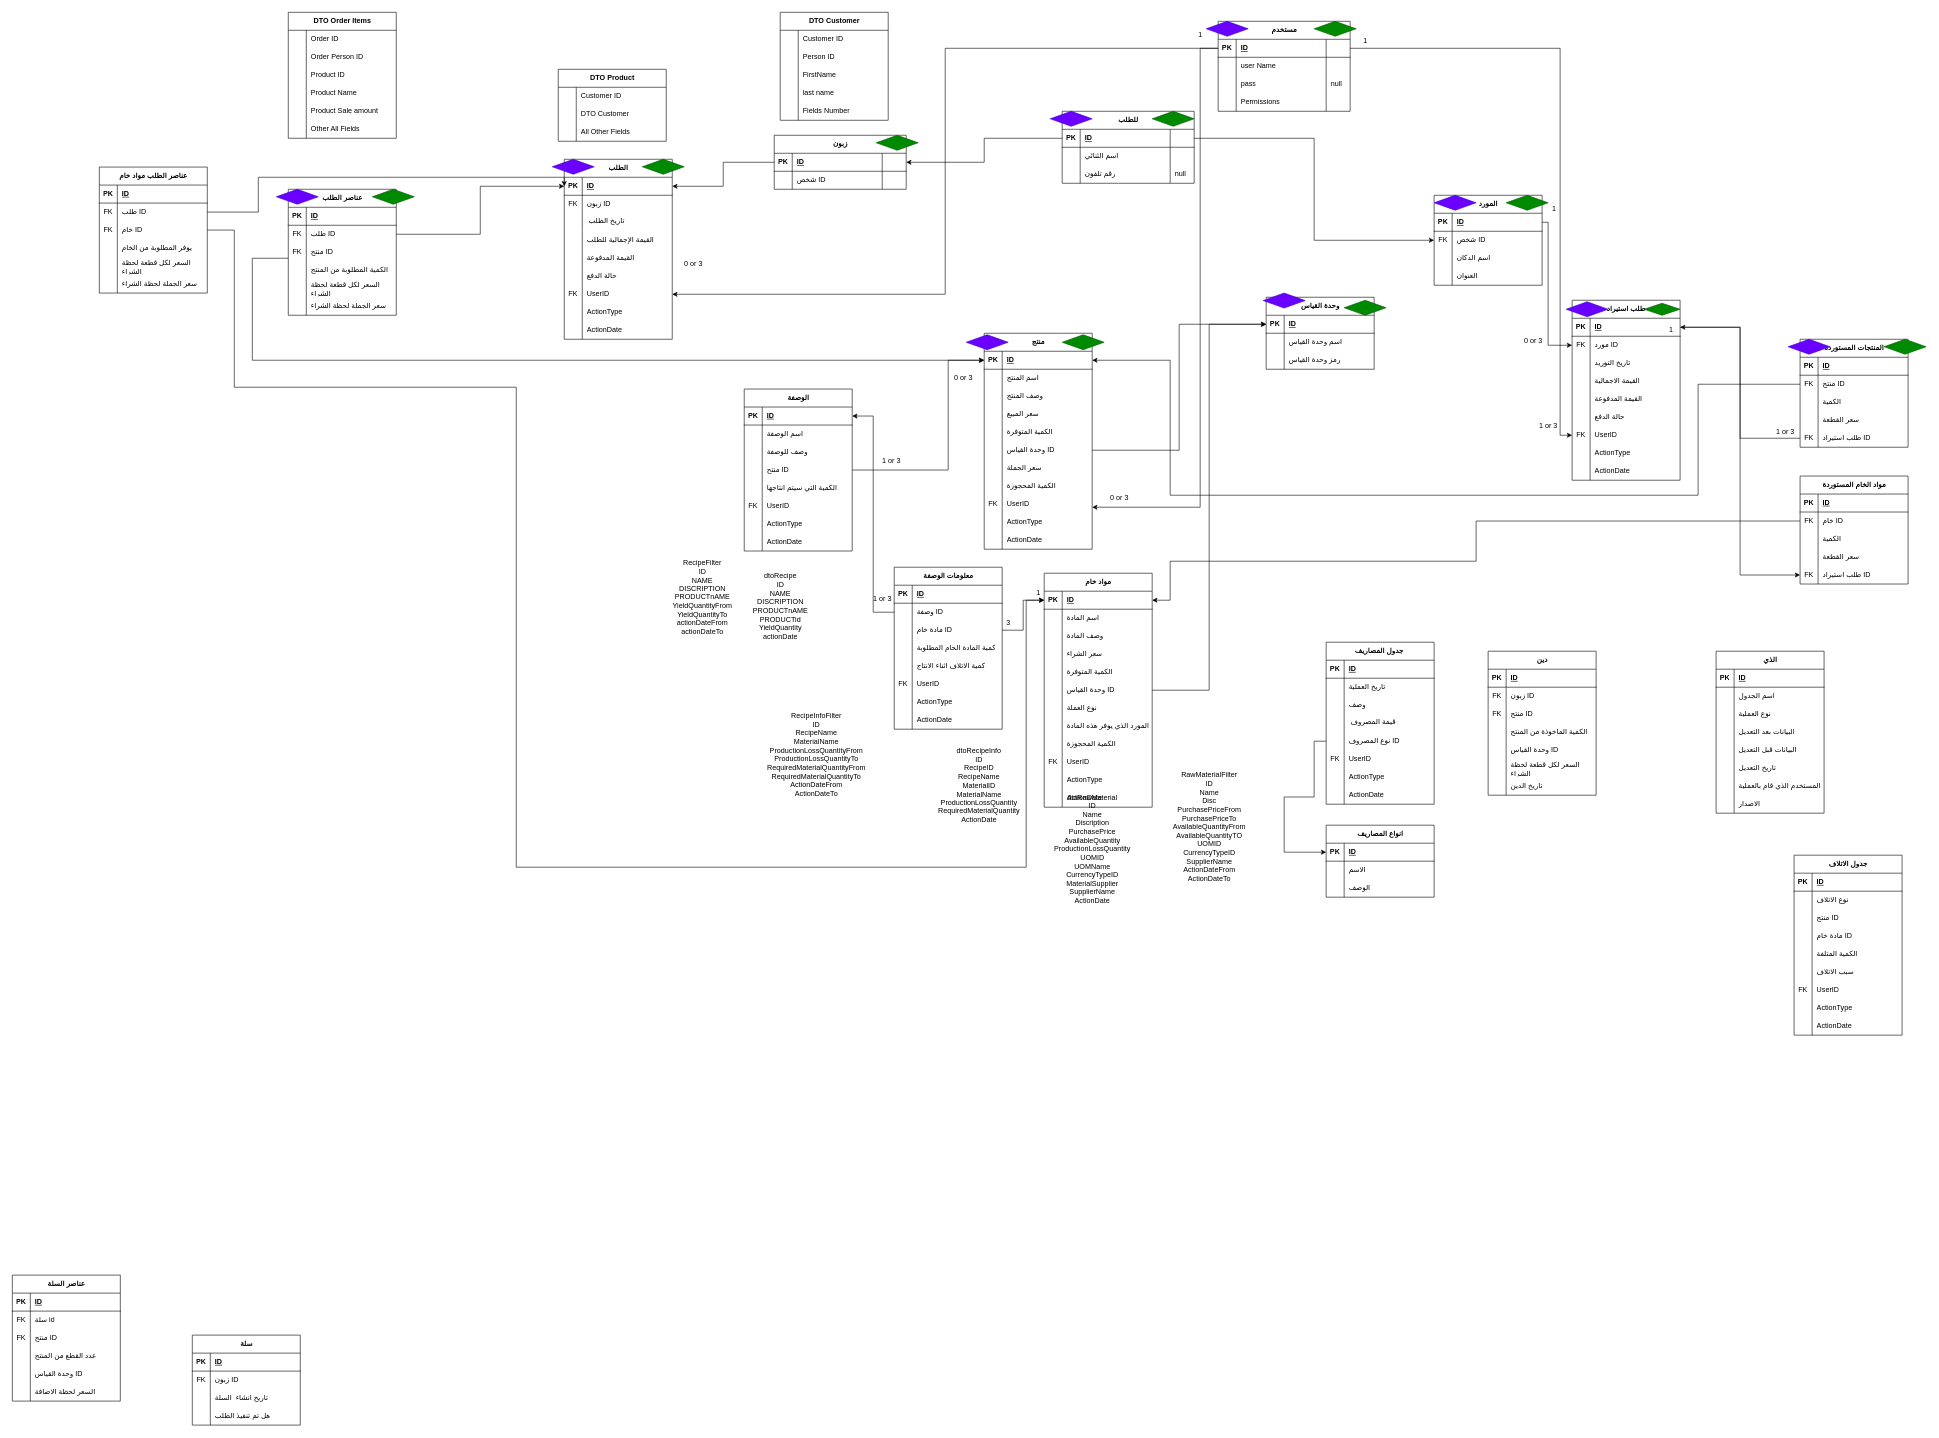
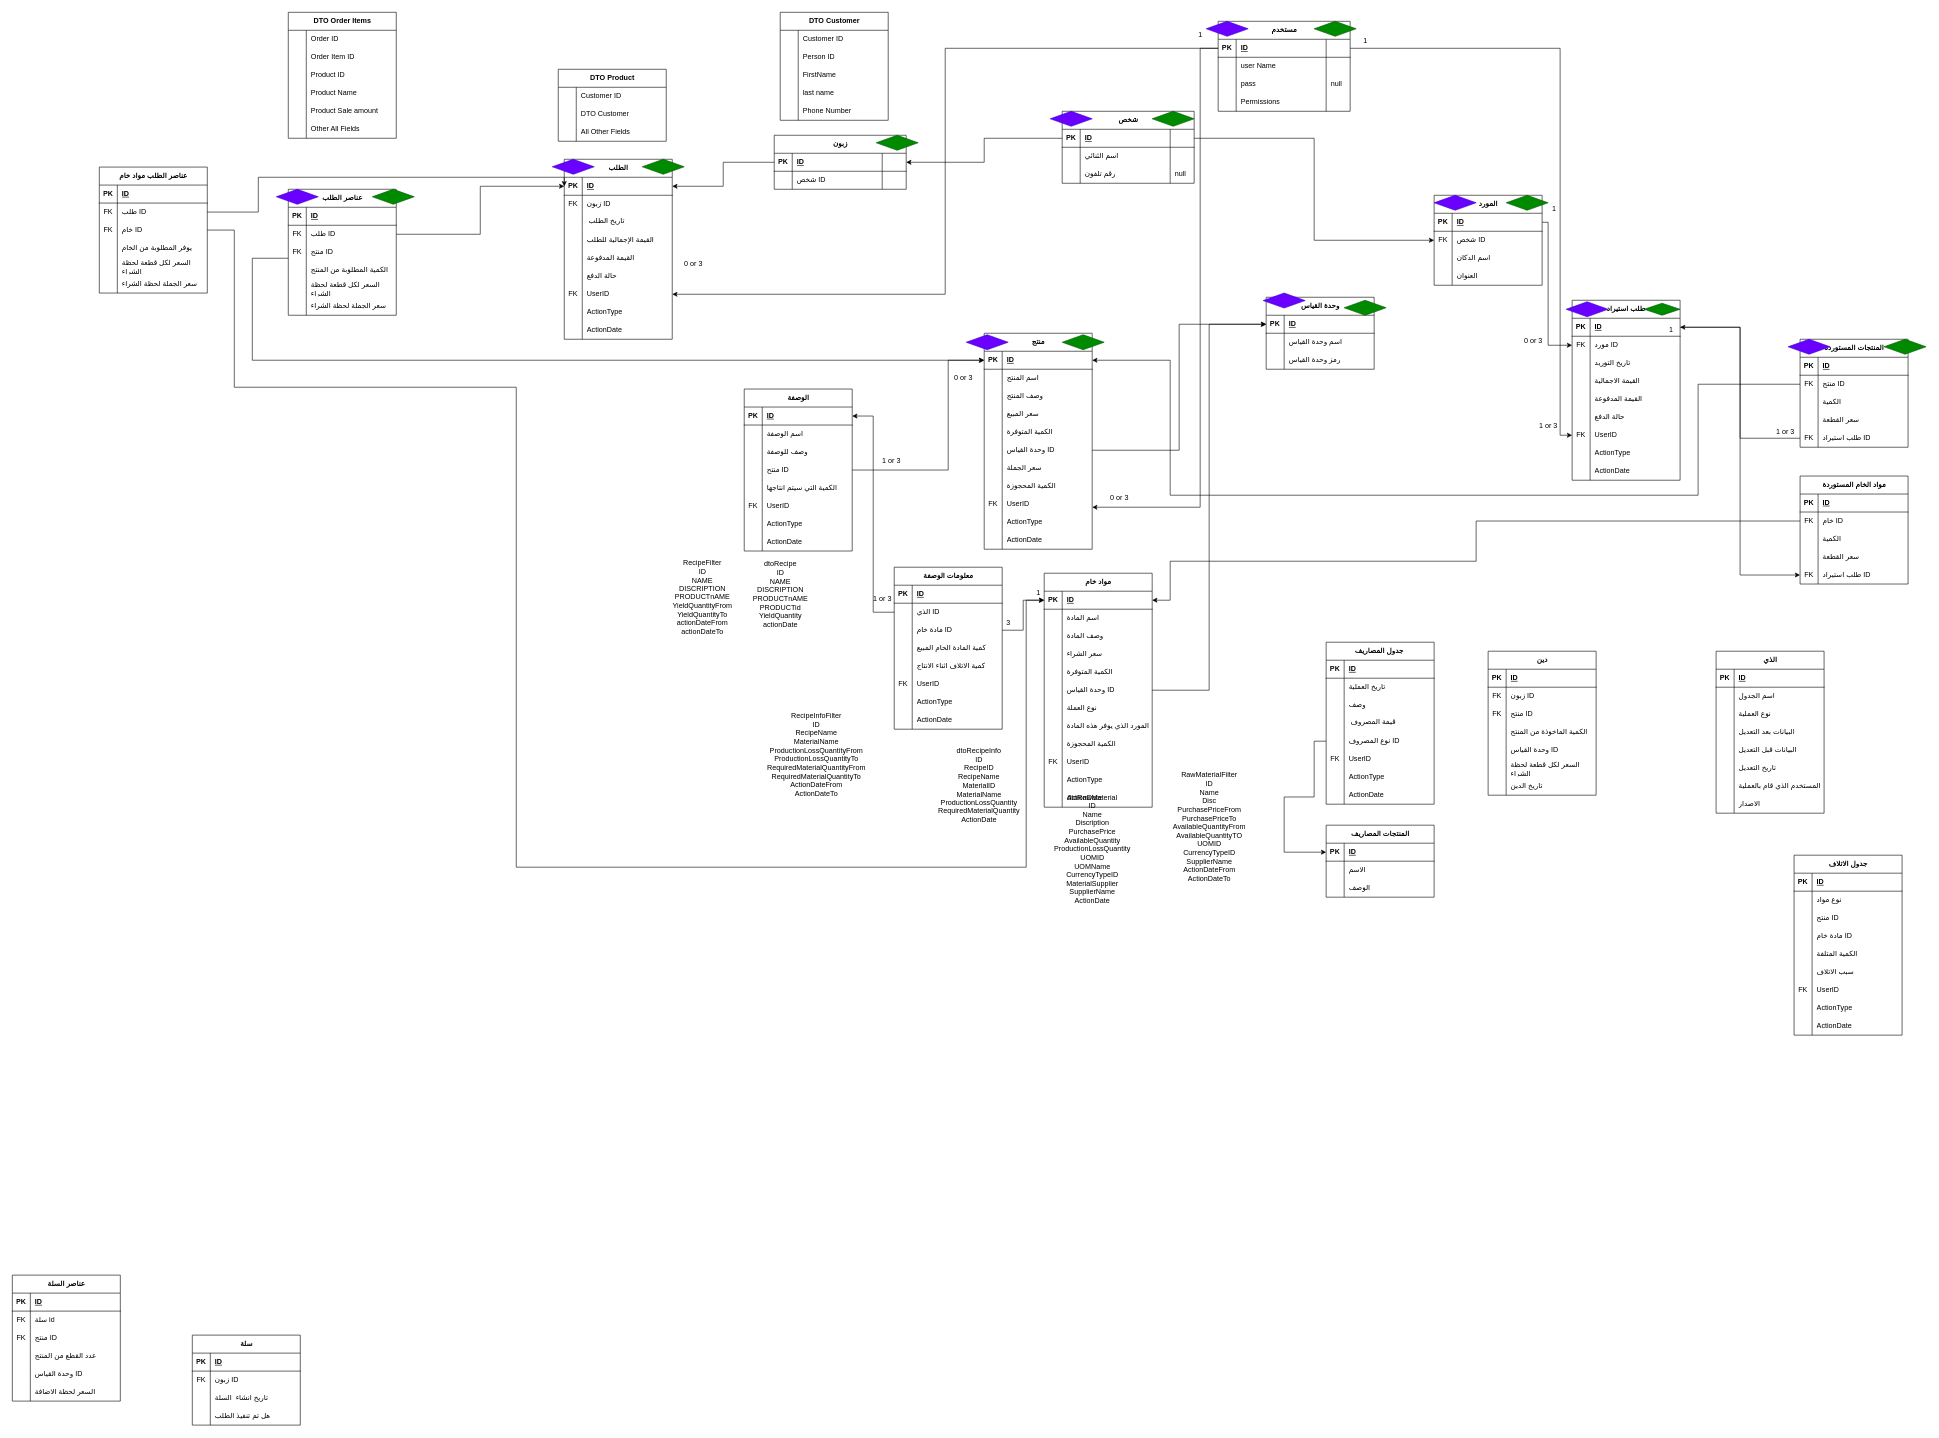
(339, 57) -> (335, 57)
(827, 111) -> (826, 111)
(1129, 120) -> (1129, 120)
(780, 606) -> (780, 594)
(930, 612) -> (930, 612)
(960, 648) -> (960, 648)
(1381, 834) -> (1381, 834)
(1838, 900) -> (1832, 900)
